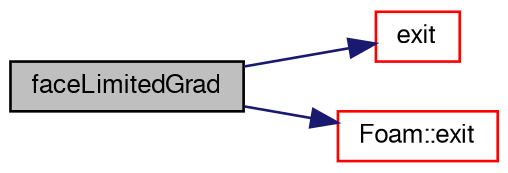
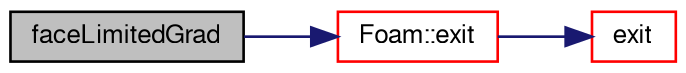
(297, 57) -> (532, 37)
